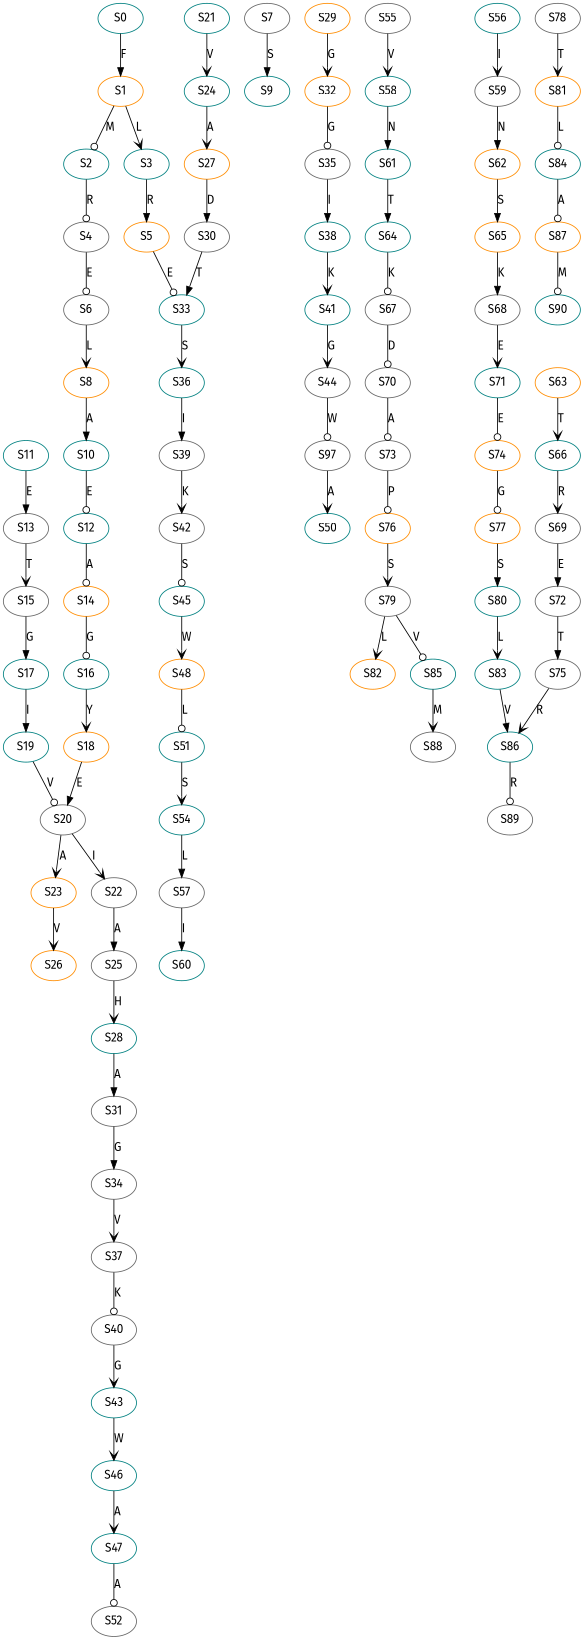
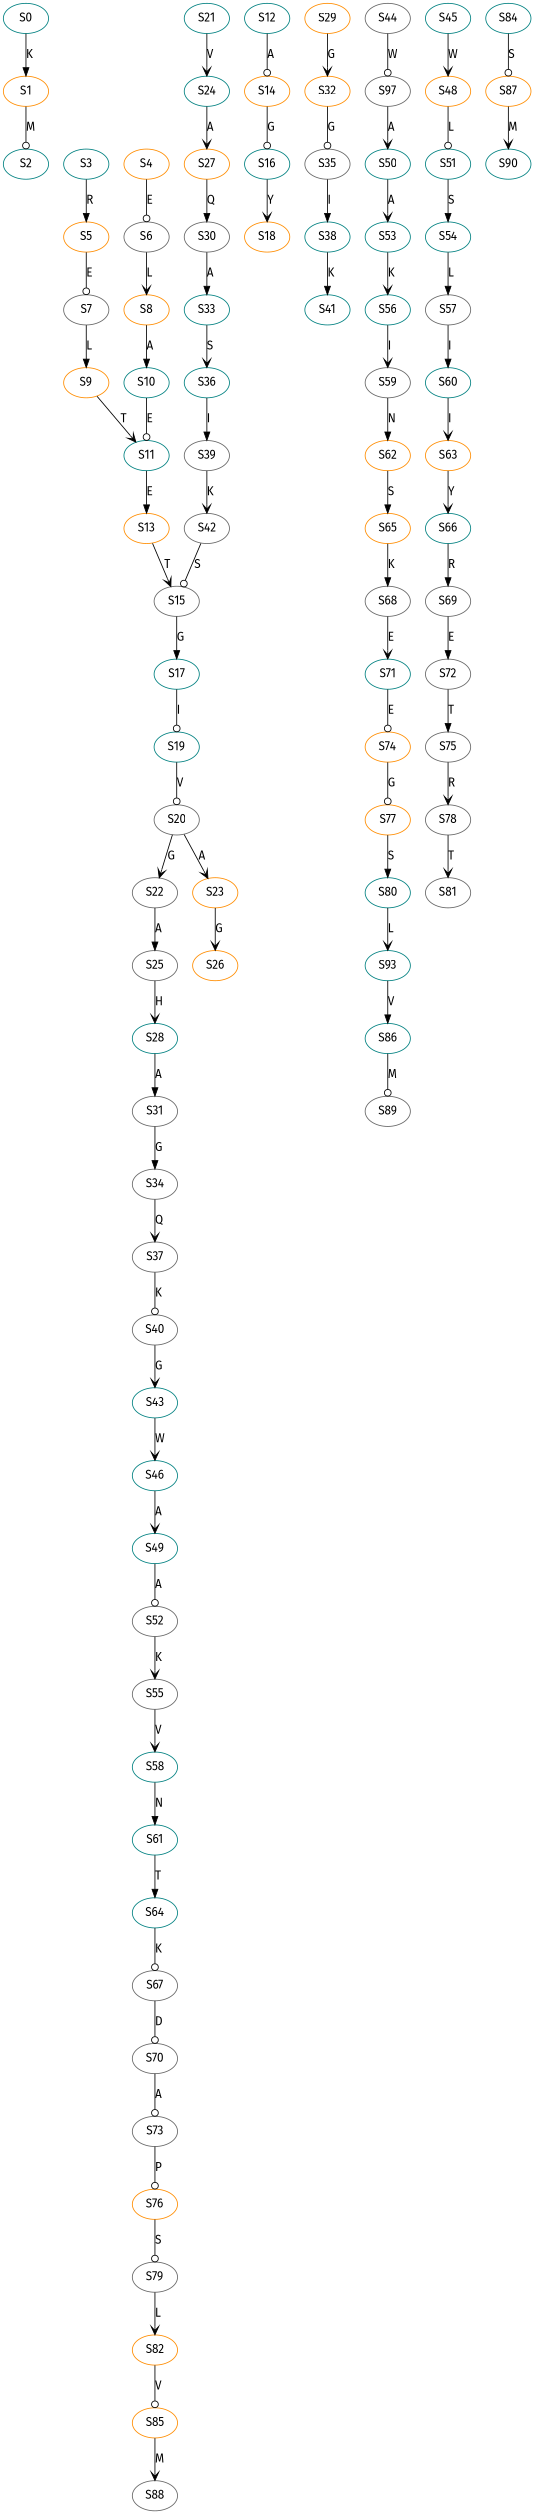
(124, 55) -> (30, 55)
(271, 55) -> (89, 346)
(267, 91) -> (86, 383)
(558, 91) -> (448, 893)
(132, 124) -> none
(558, 124) -> none
(86, 197) -> none
(211, 201) -> (211, 201)
(562, 201) -> (512, 55)
(86, 237) -> (147, 164)
none -> (388, 237)
(327, 269) -> (327, 269)
(163, 270) -> (86, 270)
(558, 270) -> (508, 124)
(199, 273) -> (211, 273)
(327, 342) -> none
none -> (448, 415)
none -> (114, 416)
(561, 419) -> (451, 492)
(558, 488) -> (448, 561)
(86, 489) -> (147, 416)
(26, 528) -> (147, 528)
(388, 561) -> (155, 2237)
(182, 562) -> (193, 562)
(409, 635) -> (155, 2383)
(433, 674) -> (155, 2423)
(497, 674) -> (388, 966)
(26, 706) -> (177, 707)
(536, 707) -> (448, 779)
(76, 779) -> none
(182, 779) -> (448, 196)
(514, 783) -> (393, 1075)
(94, 856) -> (172, 856)
(57, 929) -> (219, 929)
(117, 1221) -> (159, 1221)
(114, 1549) -> (155, 1549)
none -> (155, 1654)
